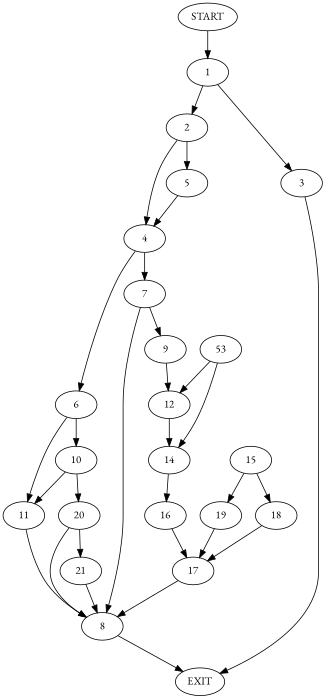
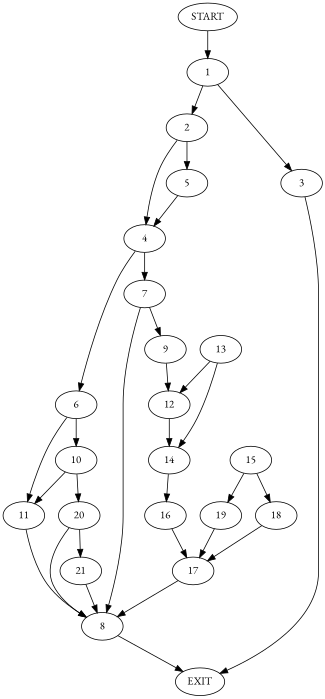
(221, 349) -> (221, 349)
